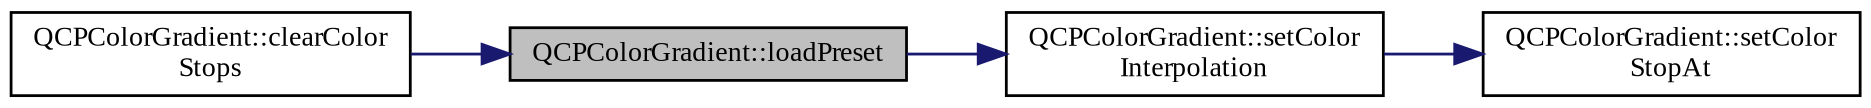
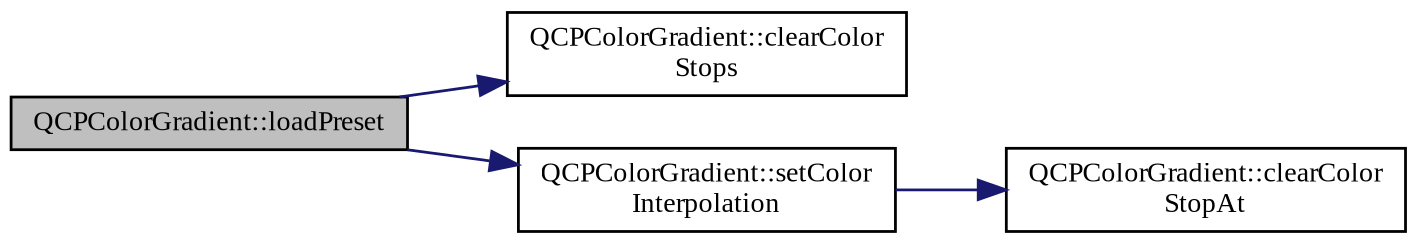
(446, 54) -> (439, 91)
(1672, 54) -> (1206, 190)
